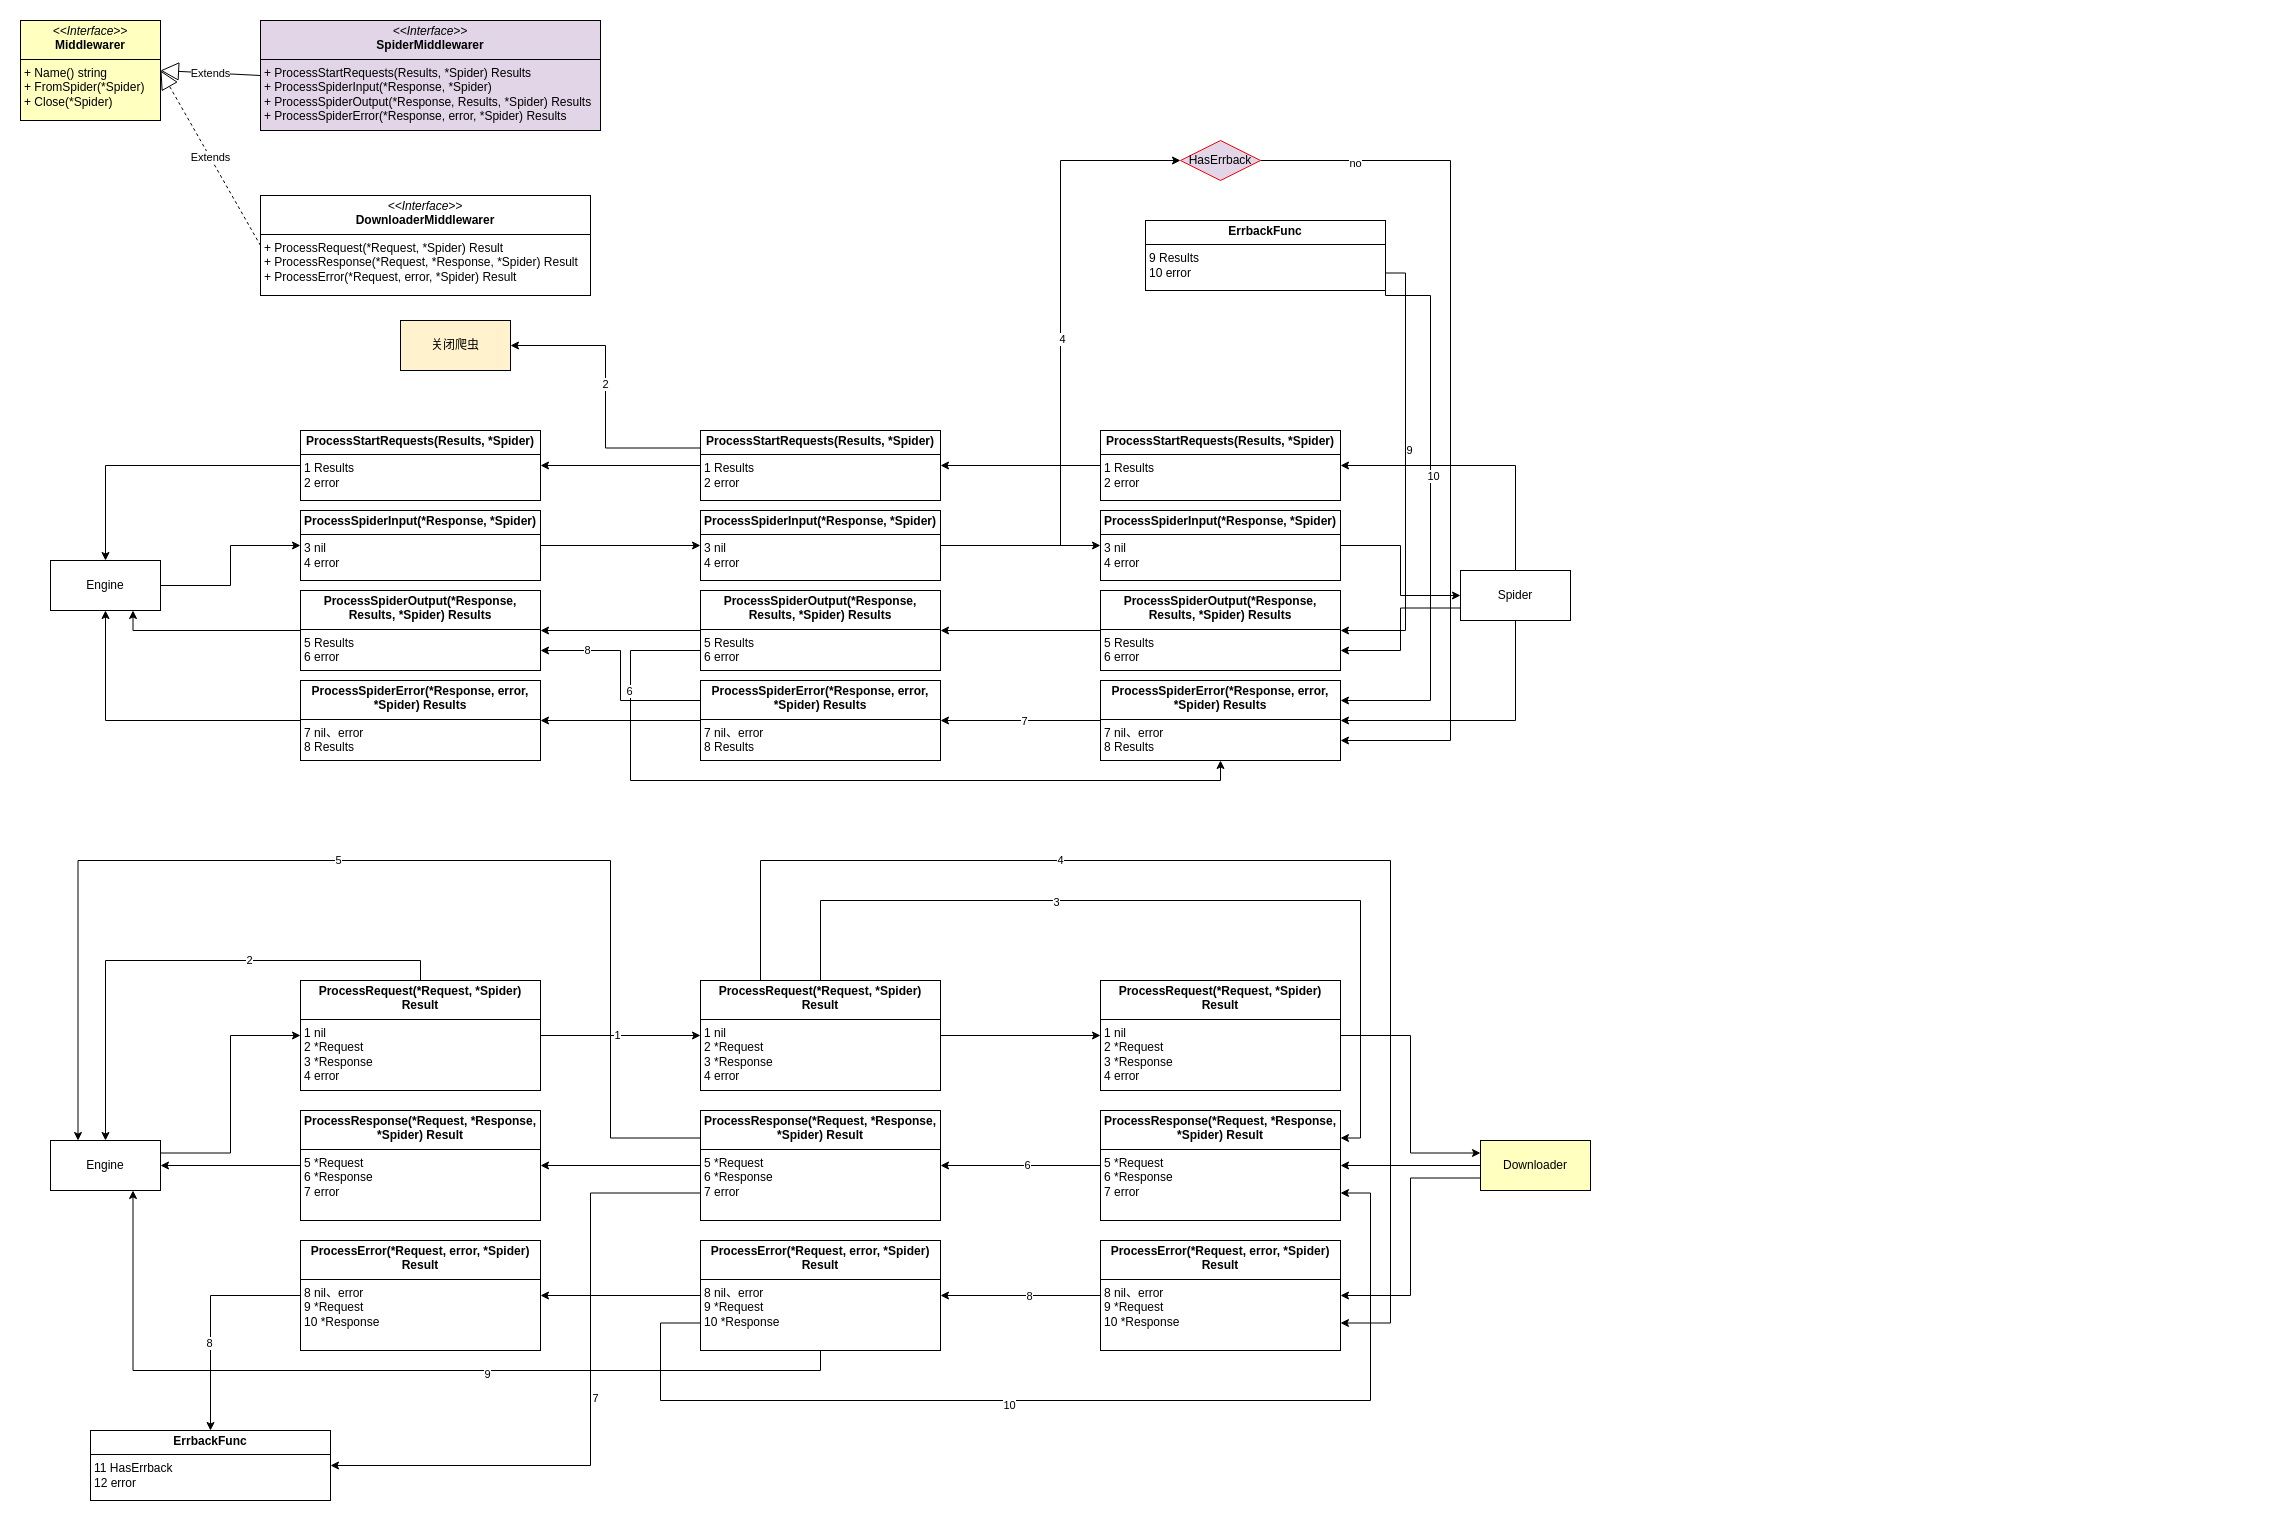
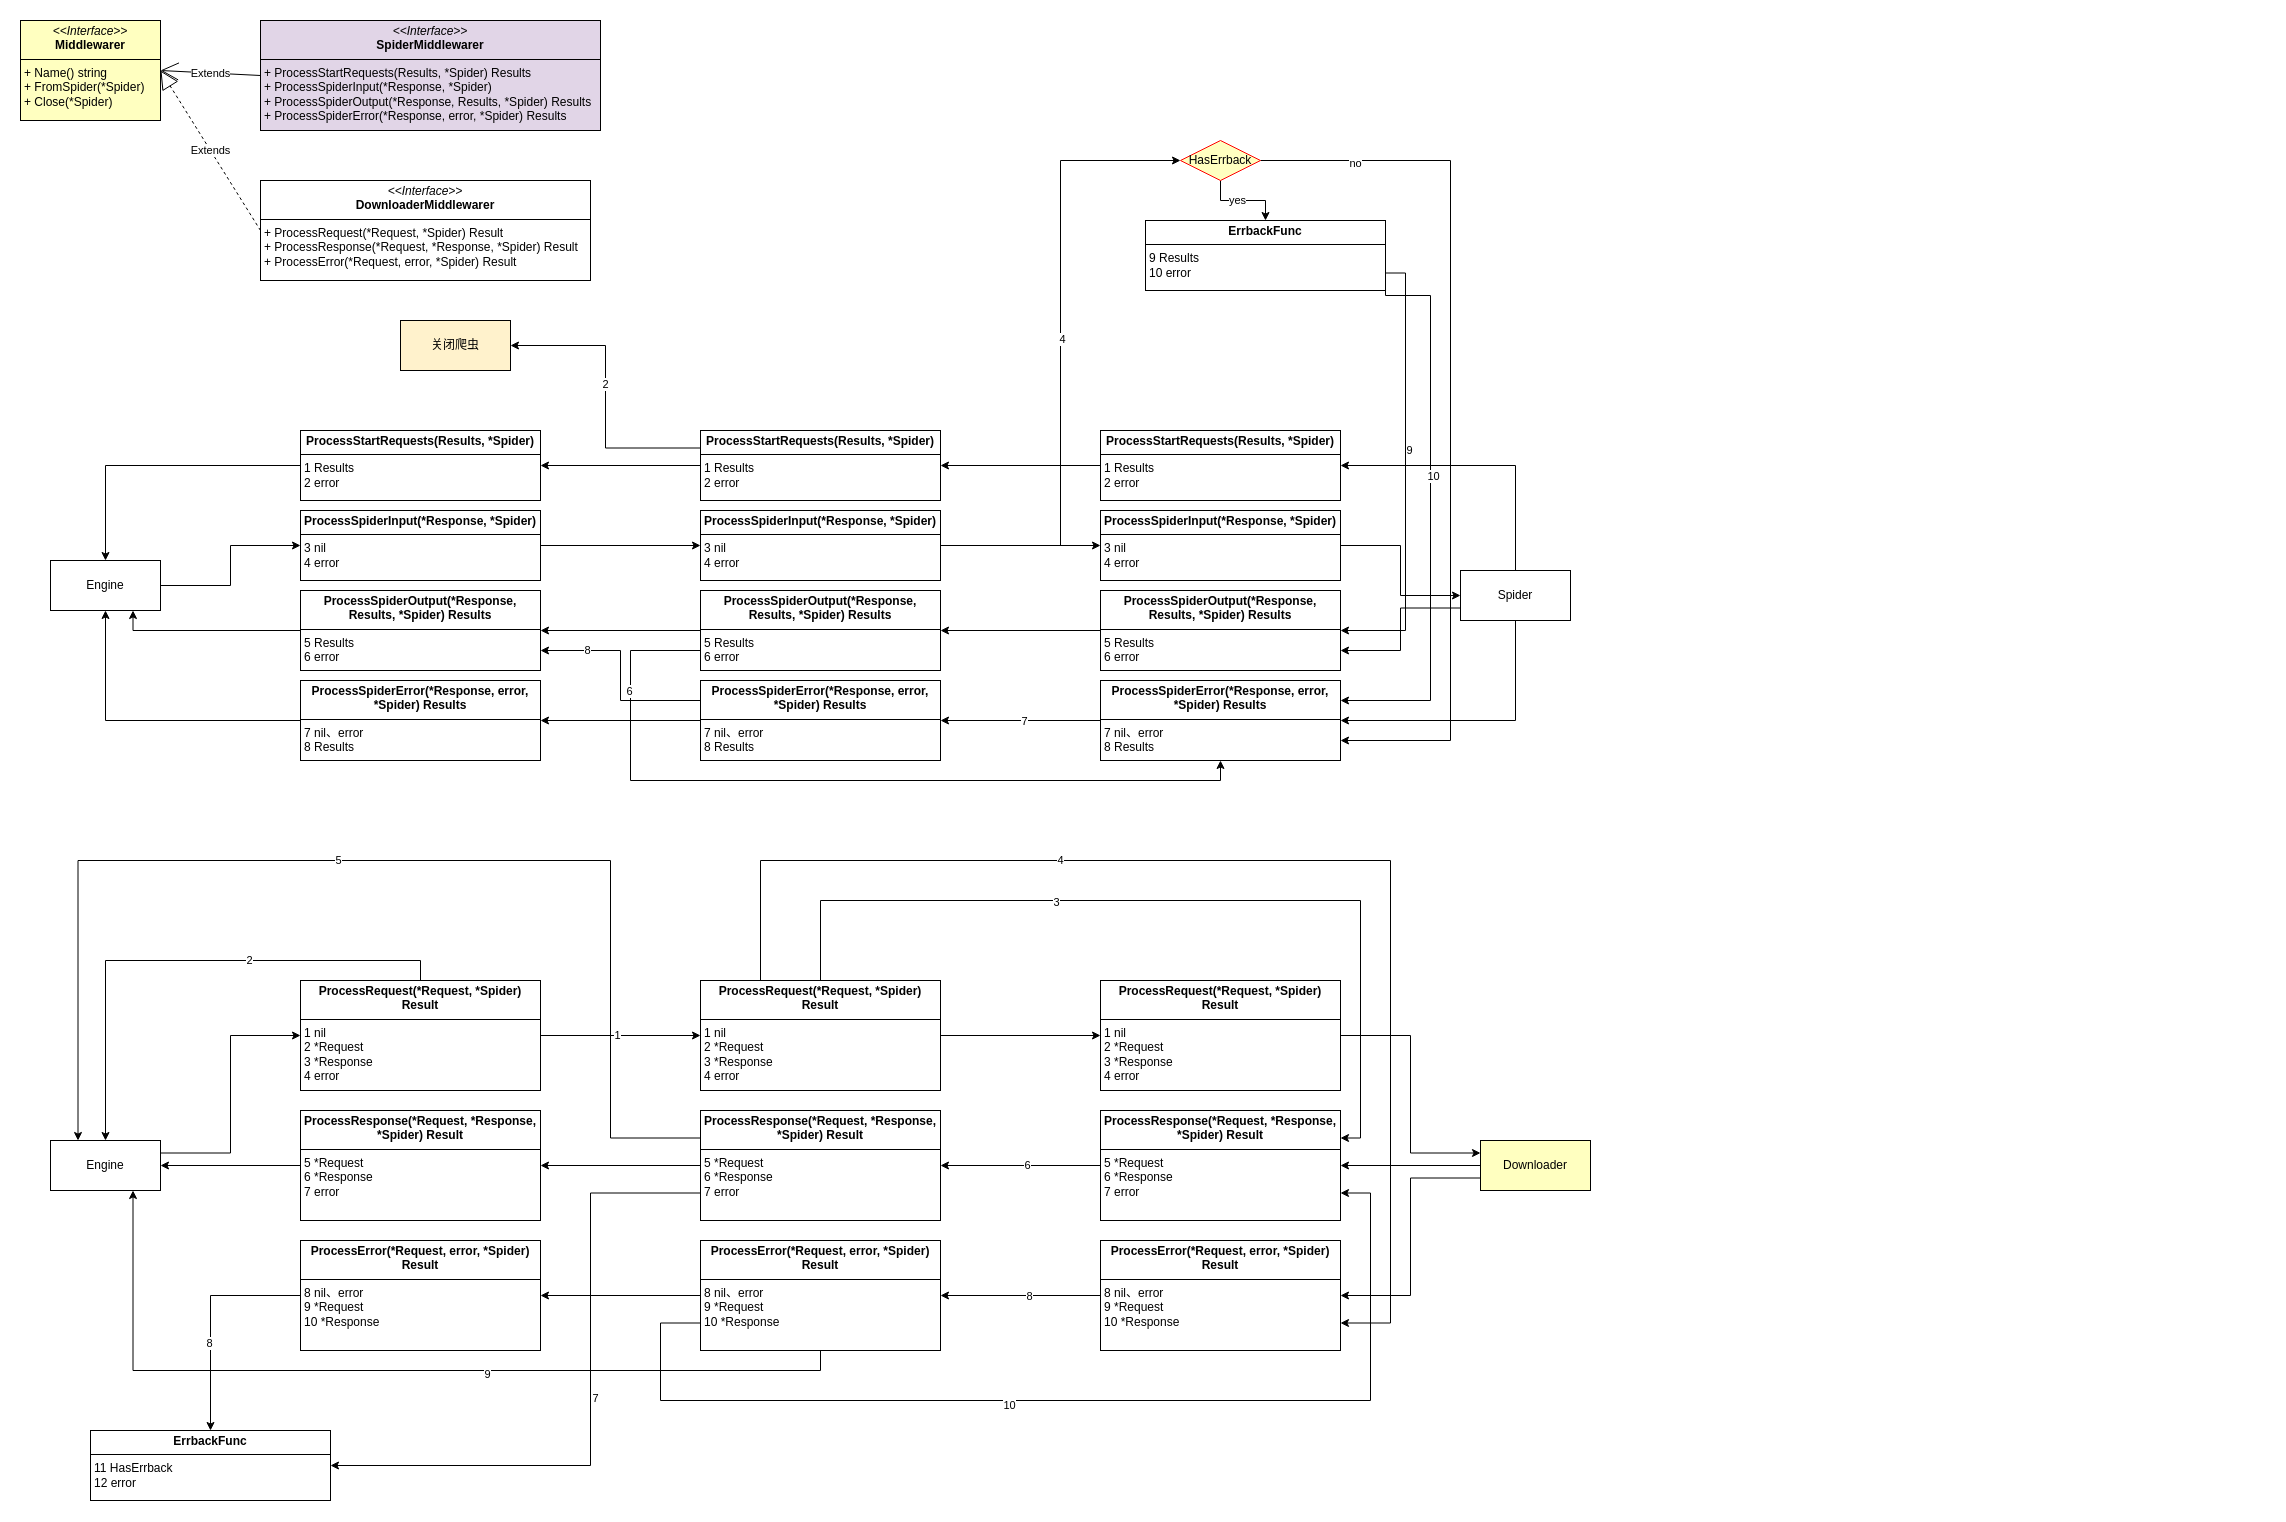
(180, 71) -> (172, 71)
(1221, 161) -> (1221, 161)
none -> (1240, 201)
(426, 246) -> (426, 231)
